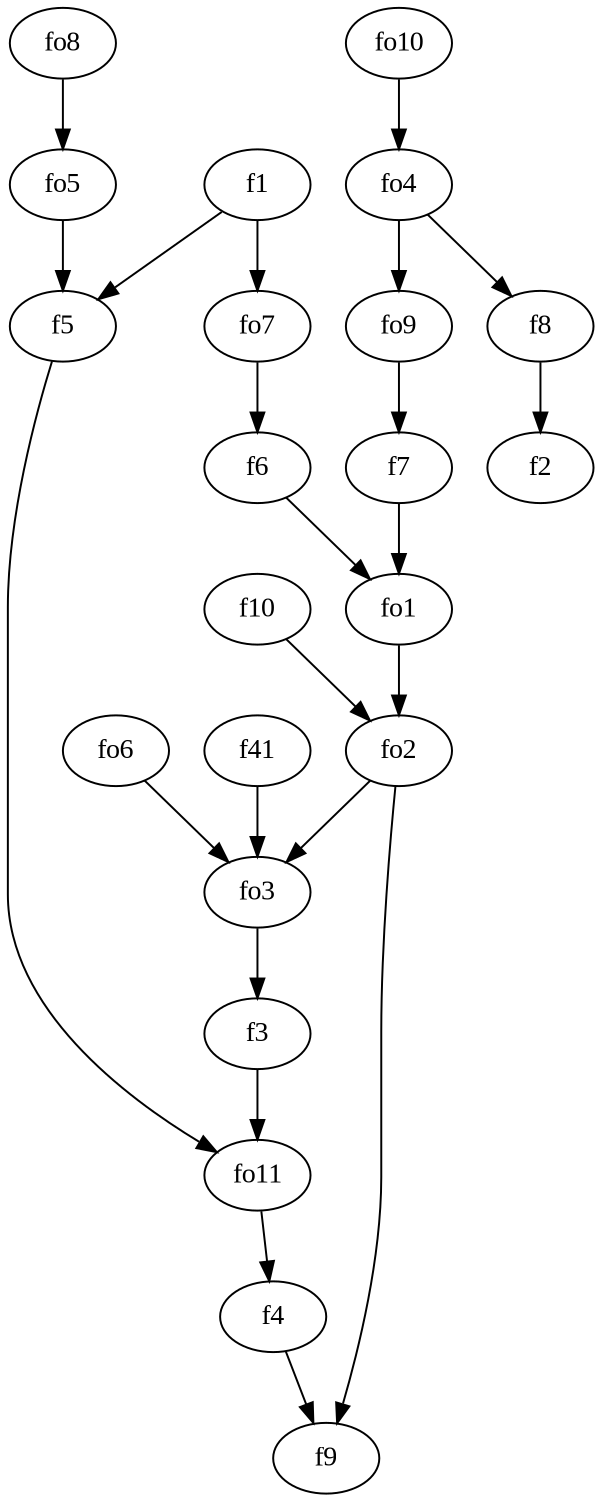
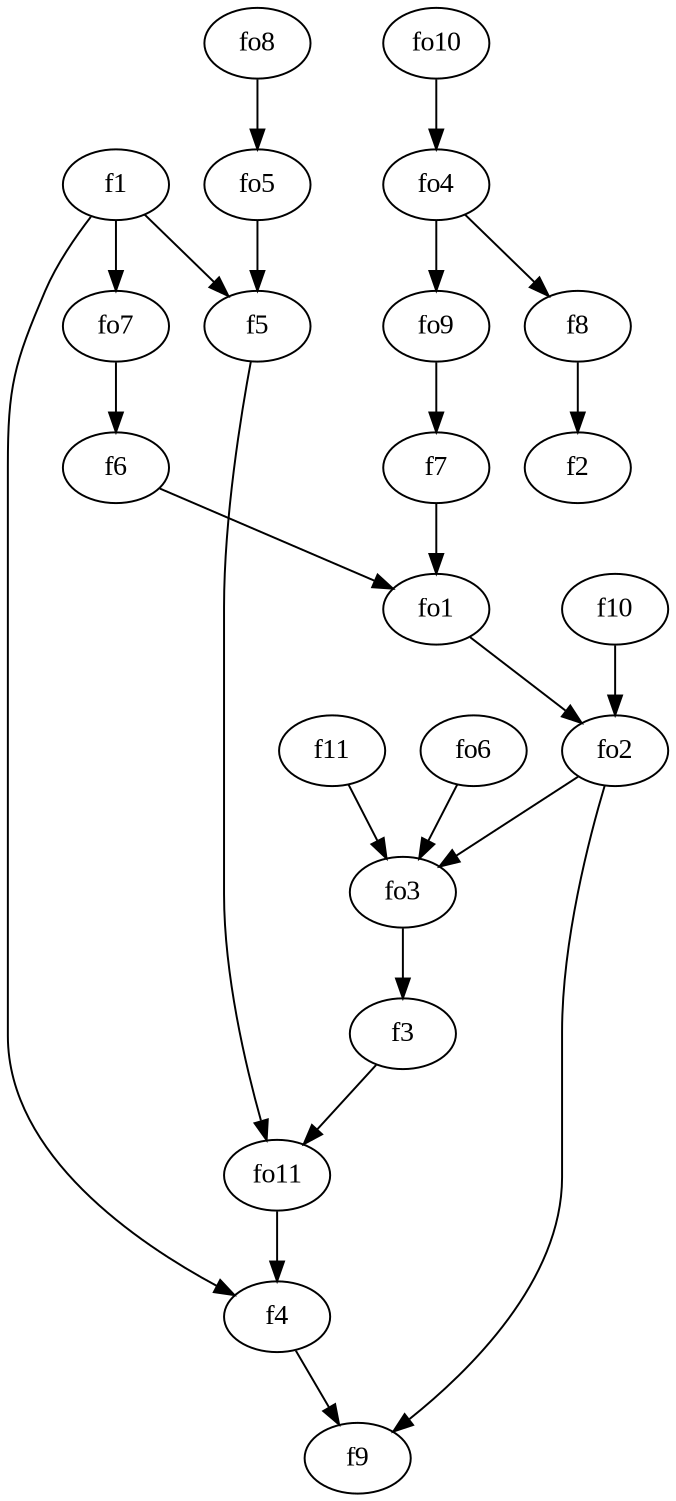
(257, 751) -> (332, 751)
none -> (8, 787)
